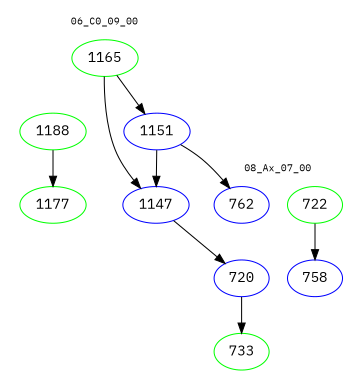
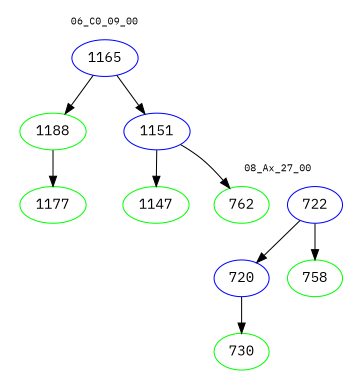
(105, 58) -> (105, 58)
(110, 131) -> (82, 90)
(278, 169) -> (278, 169)
(156, 205) -> (156, 205)
(242, 205) -> (242, 205)
(315, 205) -> (315, 205)
(195, 239) -> (282, 238)
(315, 278) -> (315, 278)
(242, 352) -> (242, 352)
